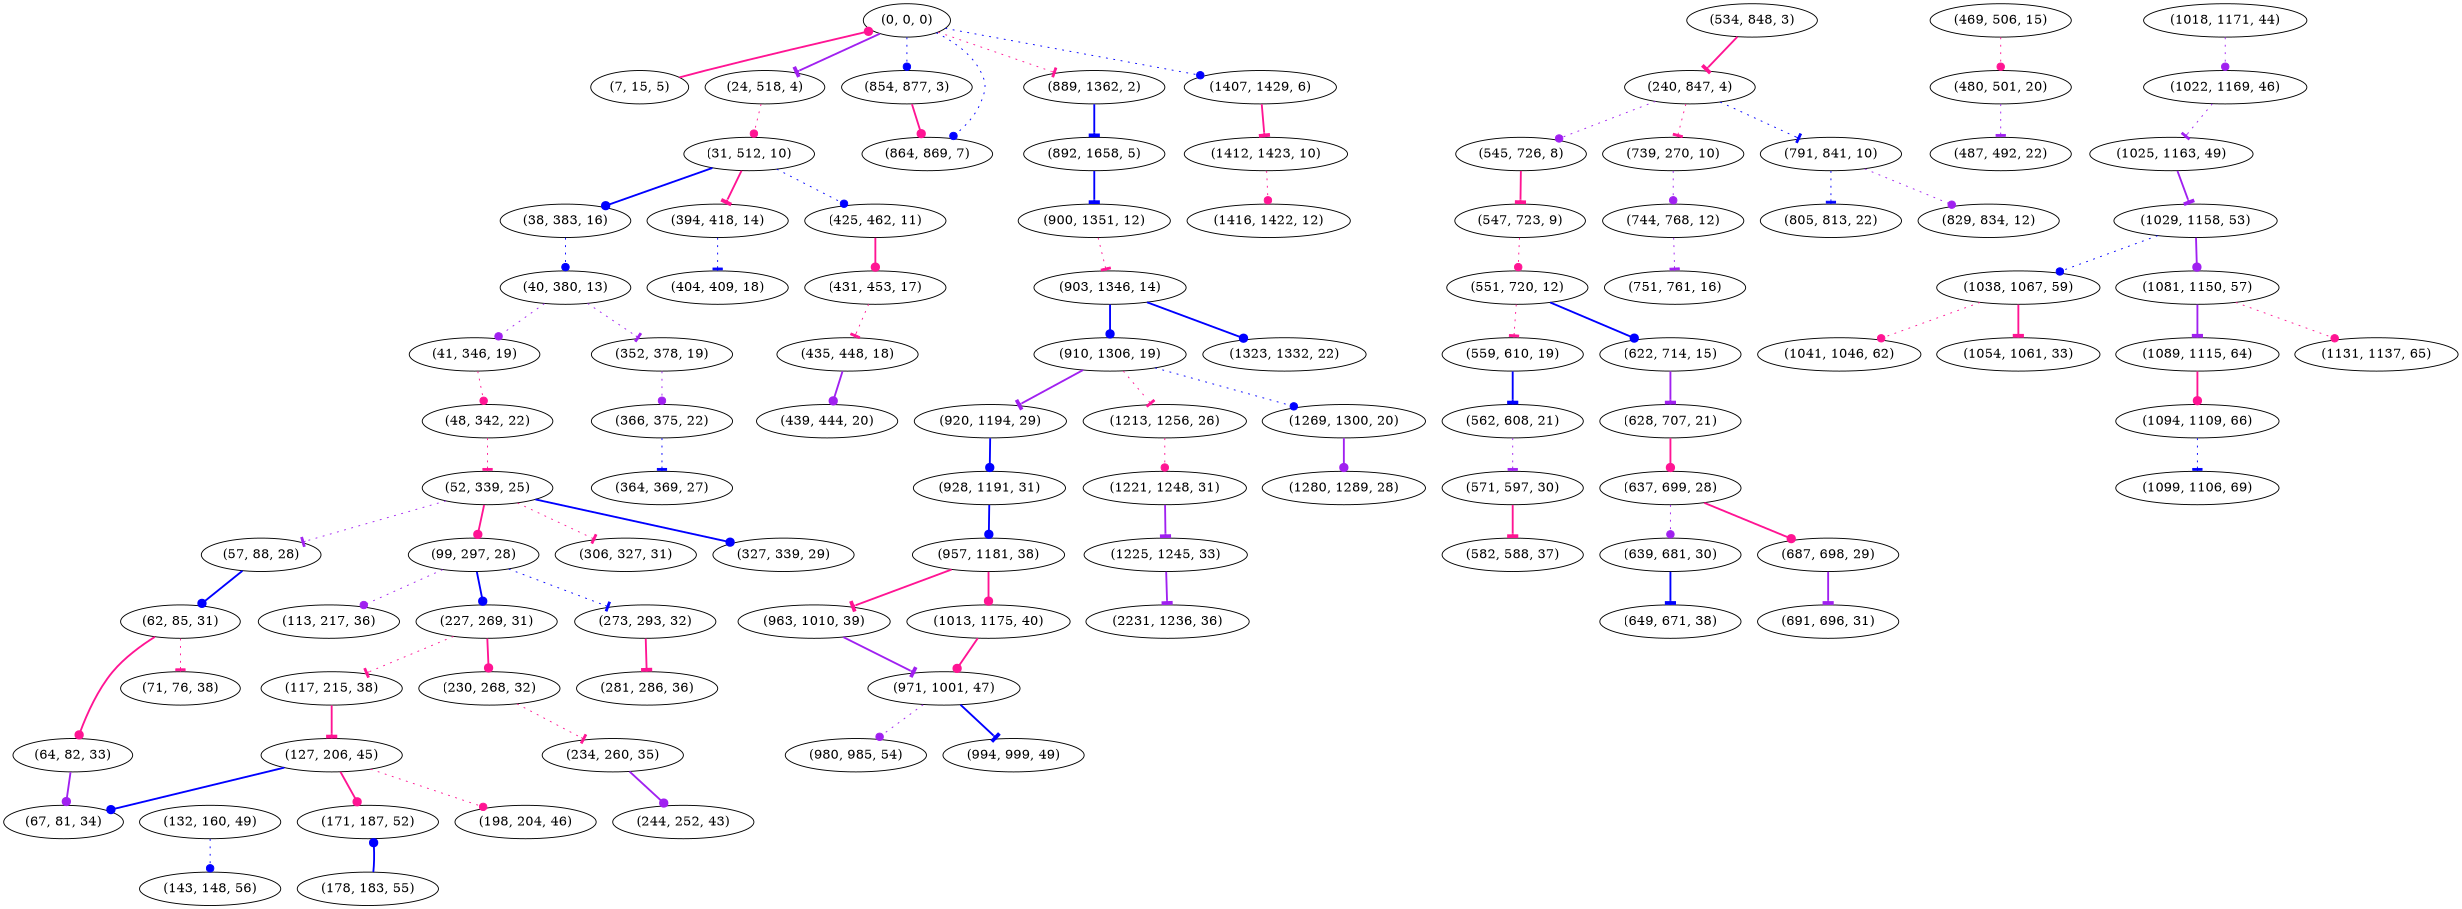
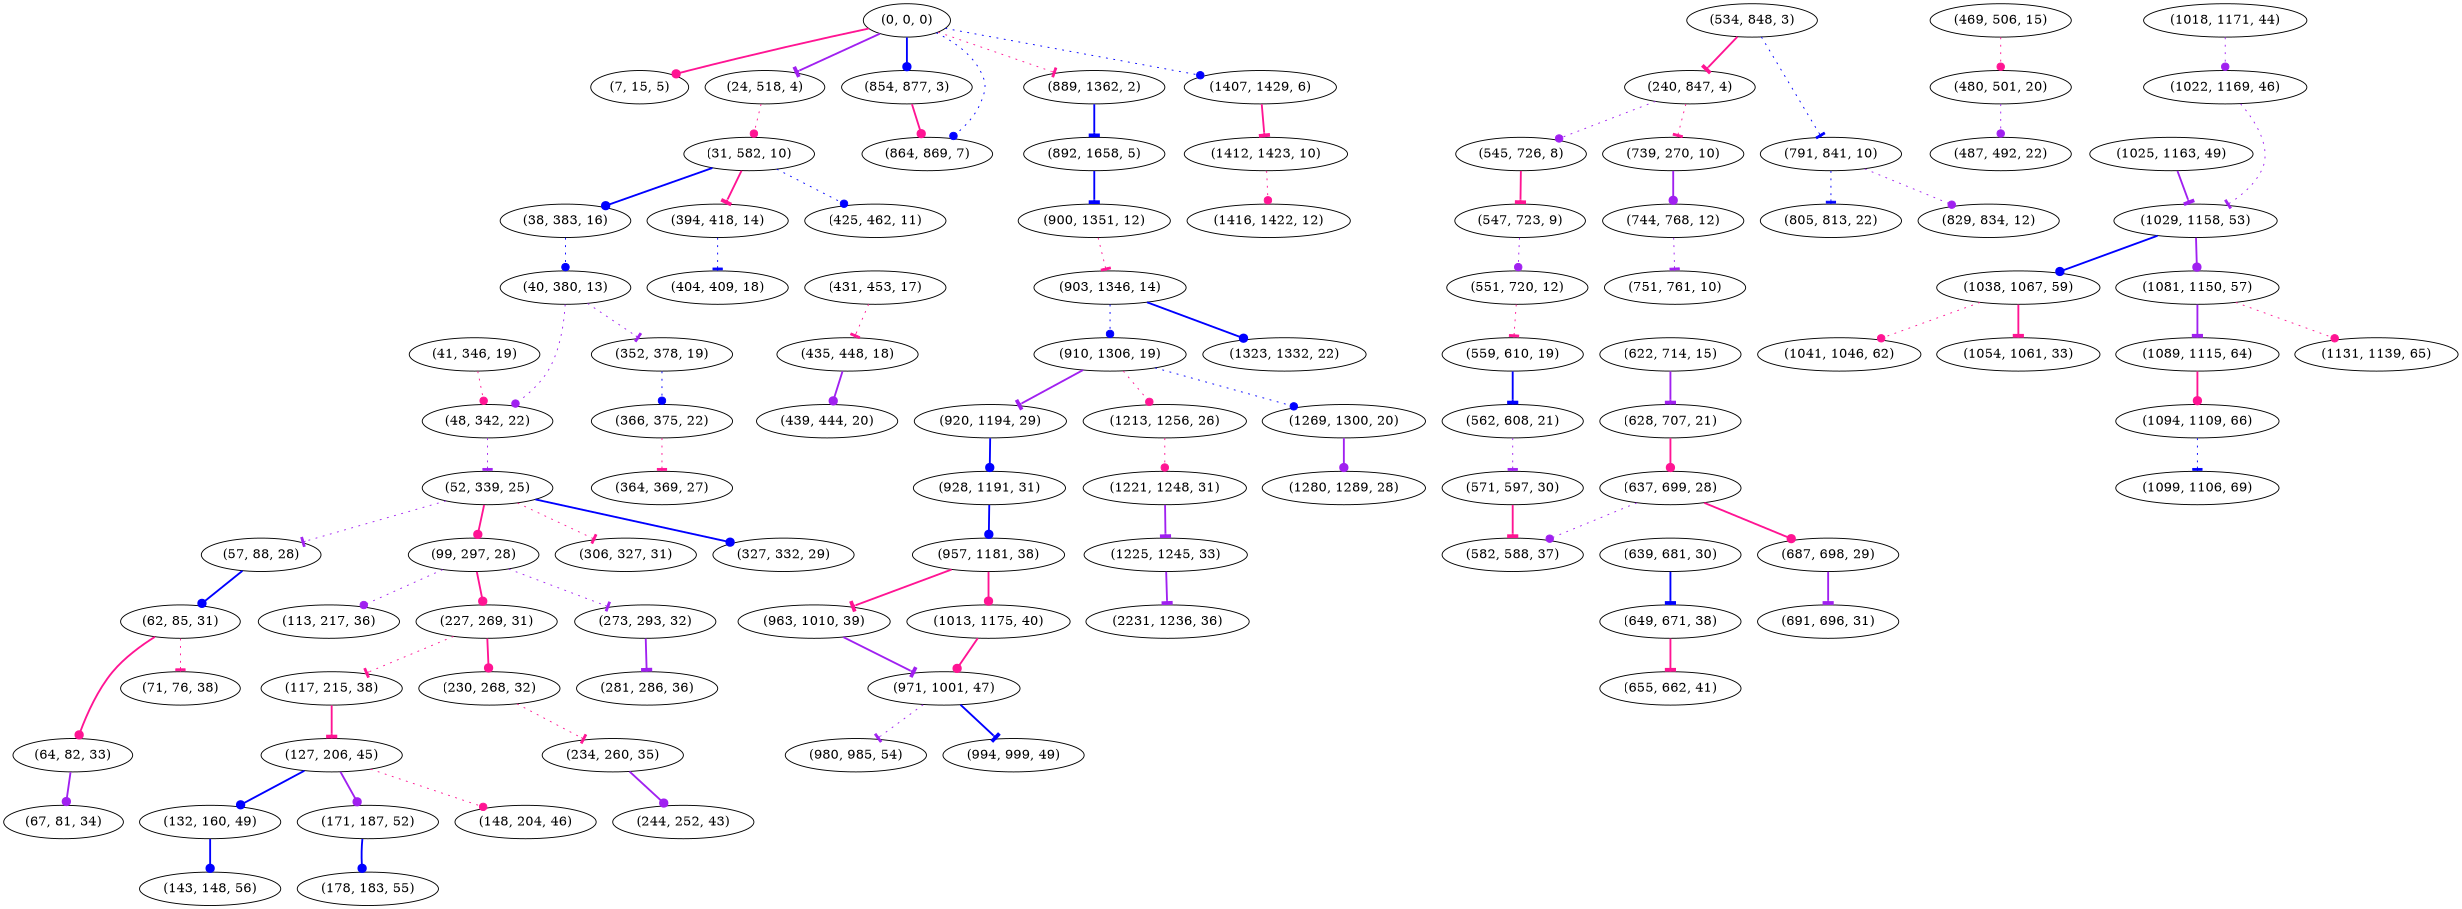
(907, 50) -> (907, 50)
(772, 54) -> (774, 50)
(2001, 117) -> (2001, 117)
(2200, 119) -> (2265, 157)
(1758, 120) -> (1790, 85)
(749, 154) -> (749, 154)
(1673, 184) -> (1673, 184)
(875, 251) -> none
(1519, 251) -> (1519, 251)
(2111, 253) -> (2111, 253)
(1675, 288) -> (1675, 288)
(1110, 317) -> (1110, 317)
(523, 319) -> (554, 359)
(1591, 320) -> none
(2377, 354) -> (2377, 354)
(662, 384) -> (662, 384)
(1135, 385) -> (1135, 385)
(488, 452) -> (488, 452)
(662, 452) -> (662, 452)
(1670, 518) -> (1595, 520)
(784, 555) -> (784, 555)
(479, 585) -> (479, 585)
(557, 587) -> (557, 587)
(646, 653) -> (646, 653)
none -> (1670, 688)
(902, 720) -> (902, 720)
(348, 785) -> (348, 785)
(199, 788) -> (274, 787)
(526, 822) -> (526, 822)
(210, 852) -> (210, 852)
(374, 859) -> (362, 852)
